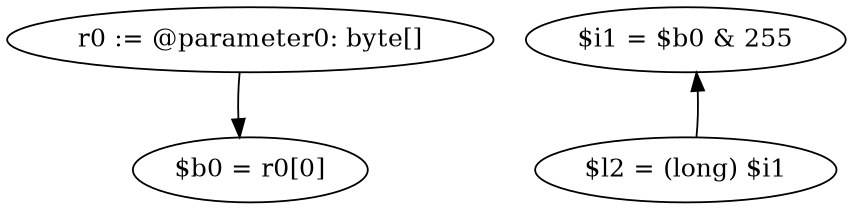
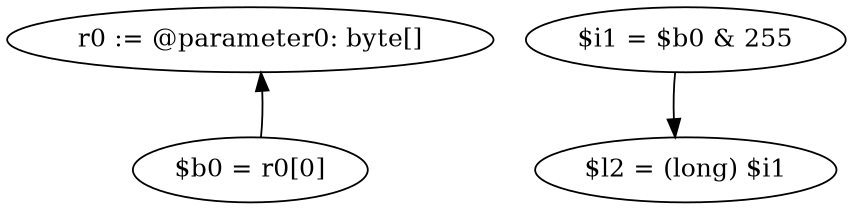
(238, 96) -> (262, 114)
(698, 114) -> (674, 96)
